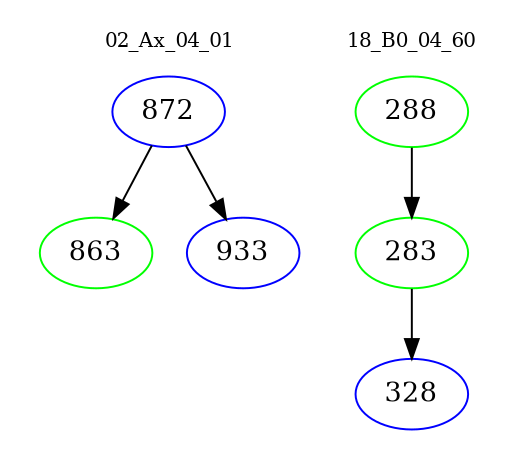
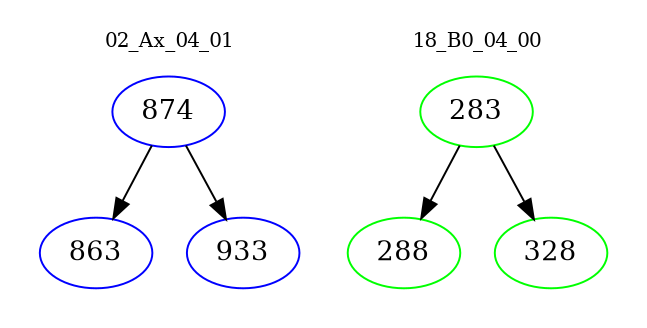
(412, 42) -> (478, 42)
(169, 112) -> (169, 112)
(412, 173) -> (445, 173)
(96, 253) -> (96, 253)
(412, 394) -> (551, 253)
